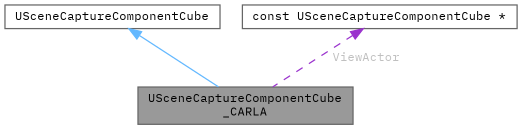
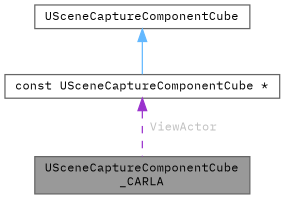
(179, 61) -> (142, 58)
